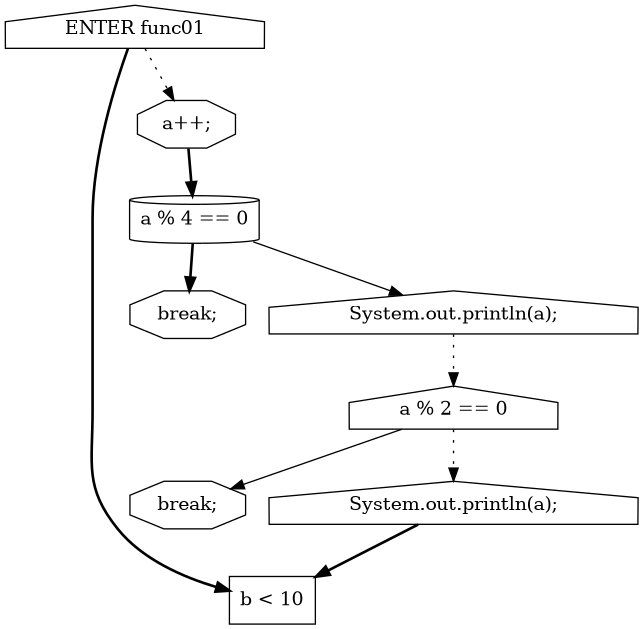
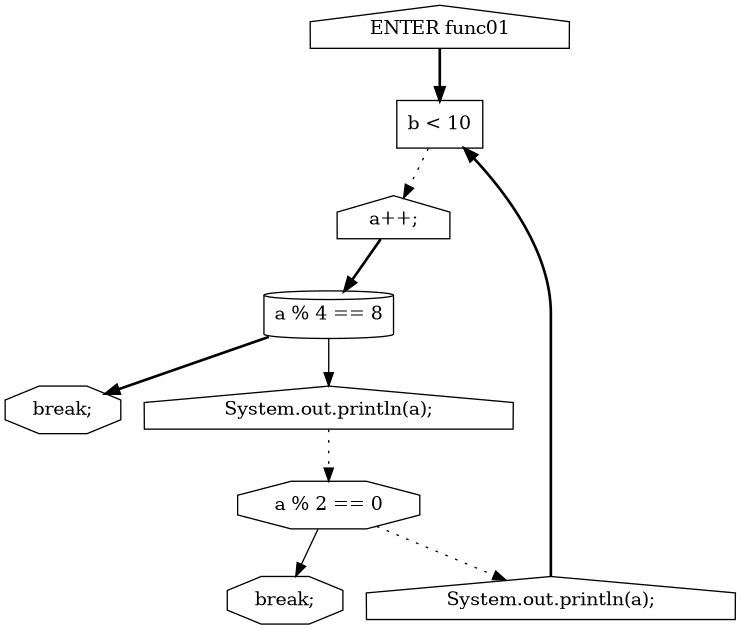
(156, 69) -> (419, 167)
(186, 124) -> (394, 219)
(194, 219) -> (329, 315)
(454, 410) -> (329, 505)
